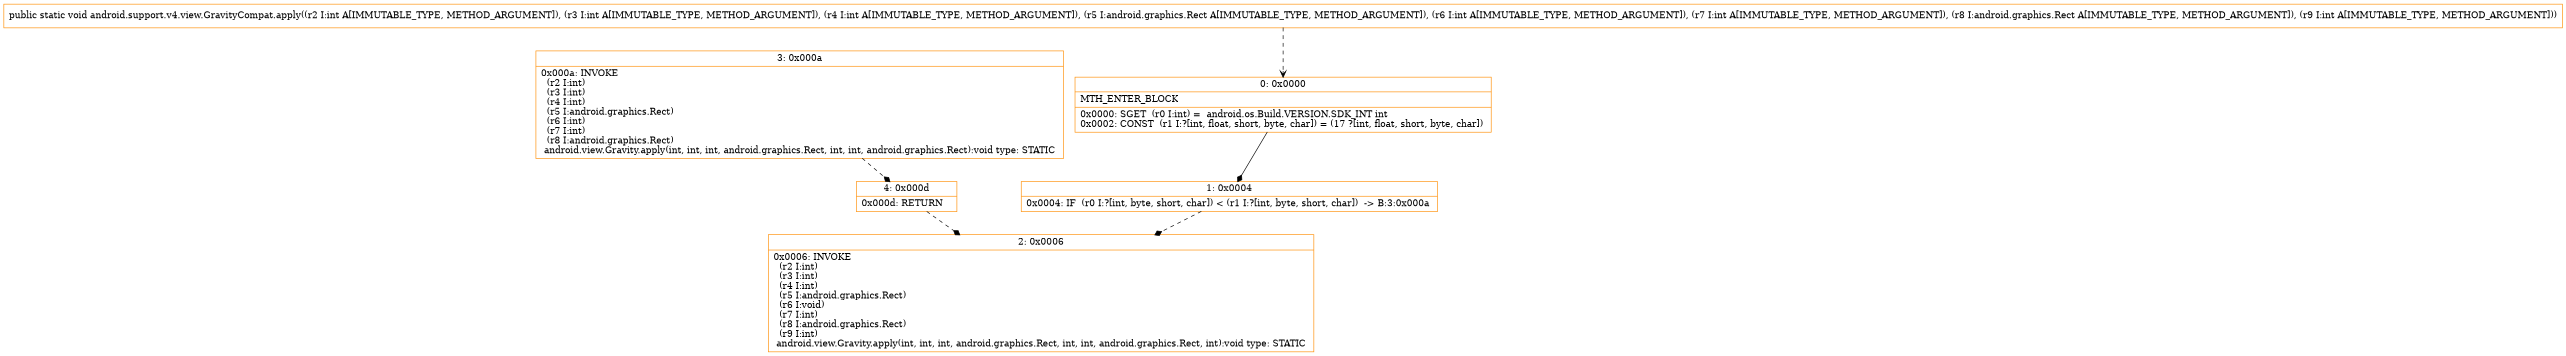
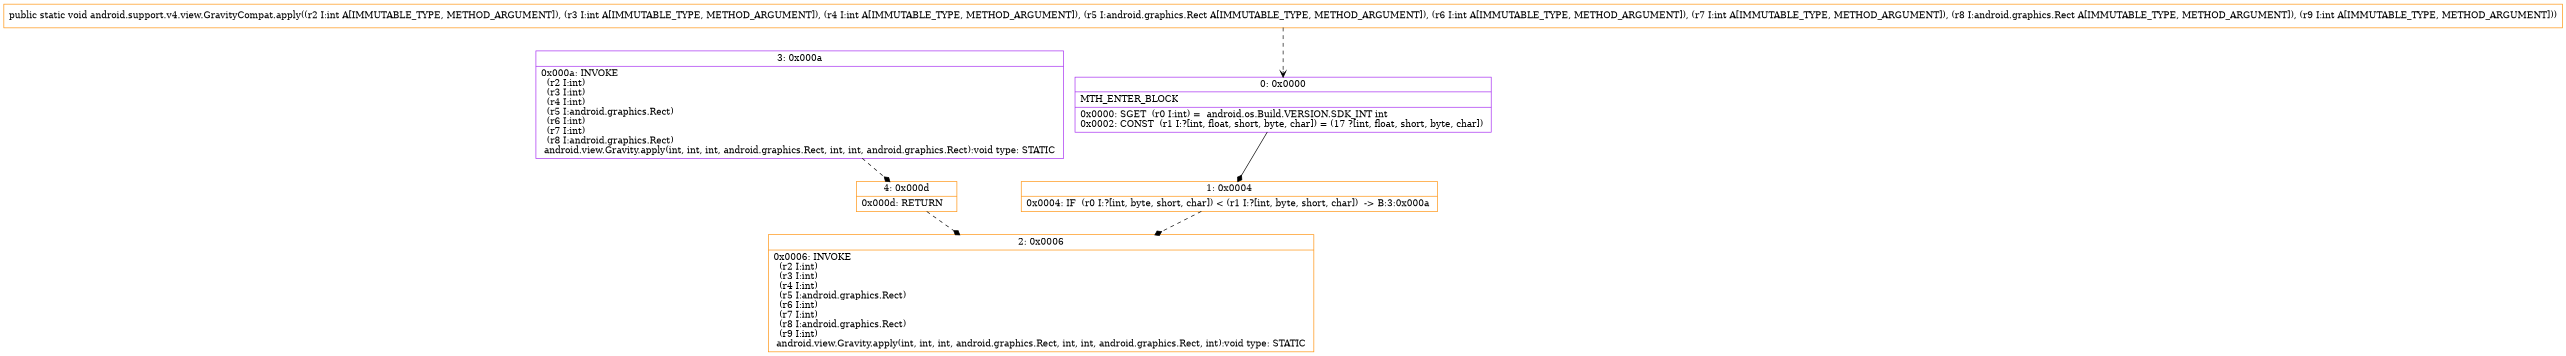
(800, 105) -> (800, 105)
(1283, 105) -> (1283, 105)
(799, 305) -> (796, 305)
